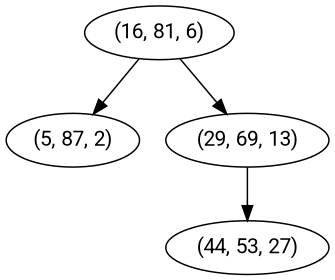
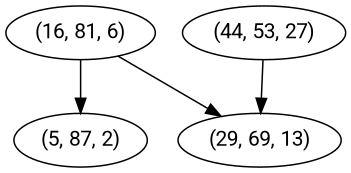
(247, 187) -> (262, 79)
